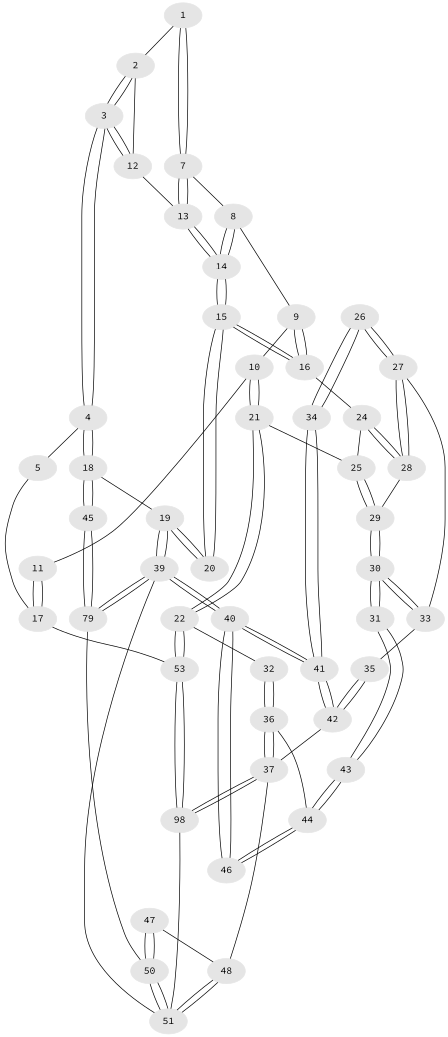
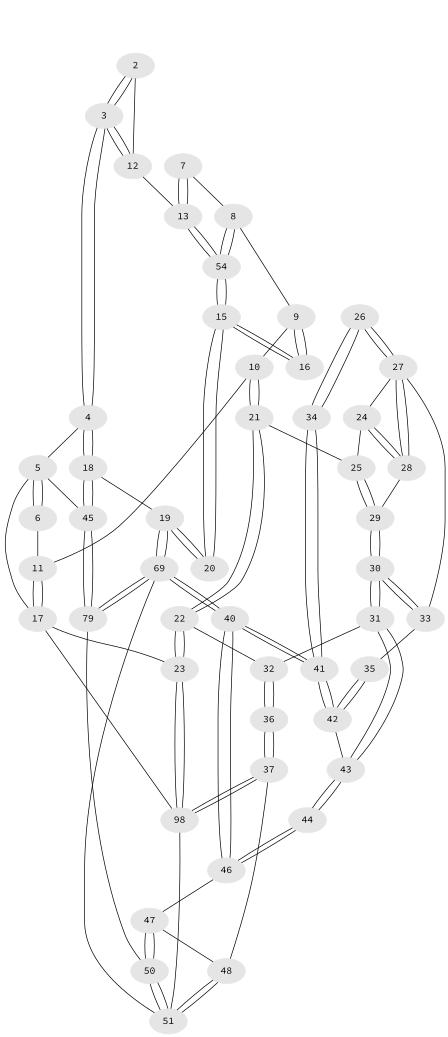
(183, 15) -> none
(222, 267) -> (222, 267)
(334, 393) -> (380, 393)
none -> (63, 493)
none -> (38, 518)
(159, 569) -> (159, 569)
none -> (326, 642)
(180, 669) -> (180, 669)
none -> (112, 724)
(301, 745) -> (339, 745)
(298, 767) -> none
none -> (188, 896)
